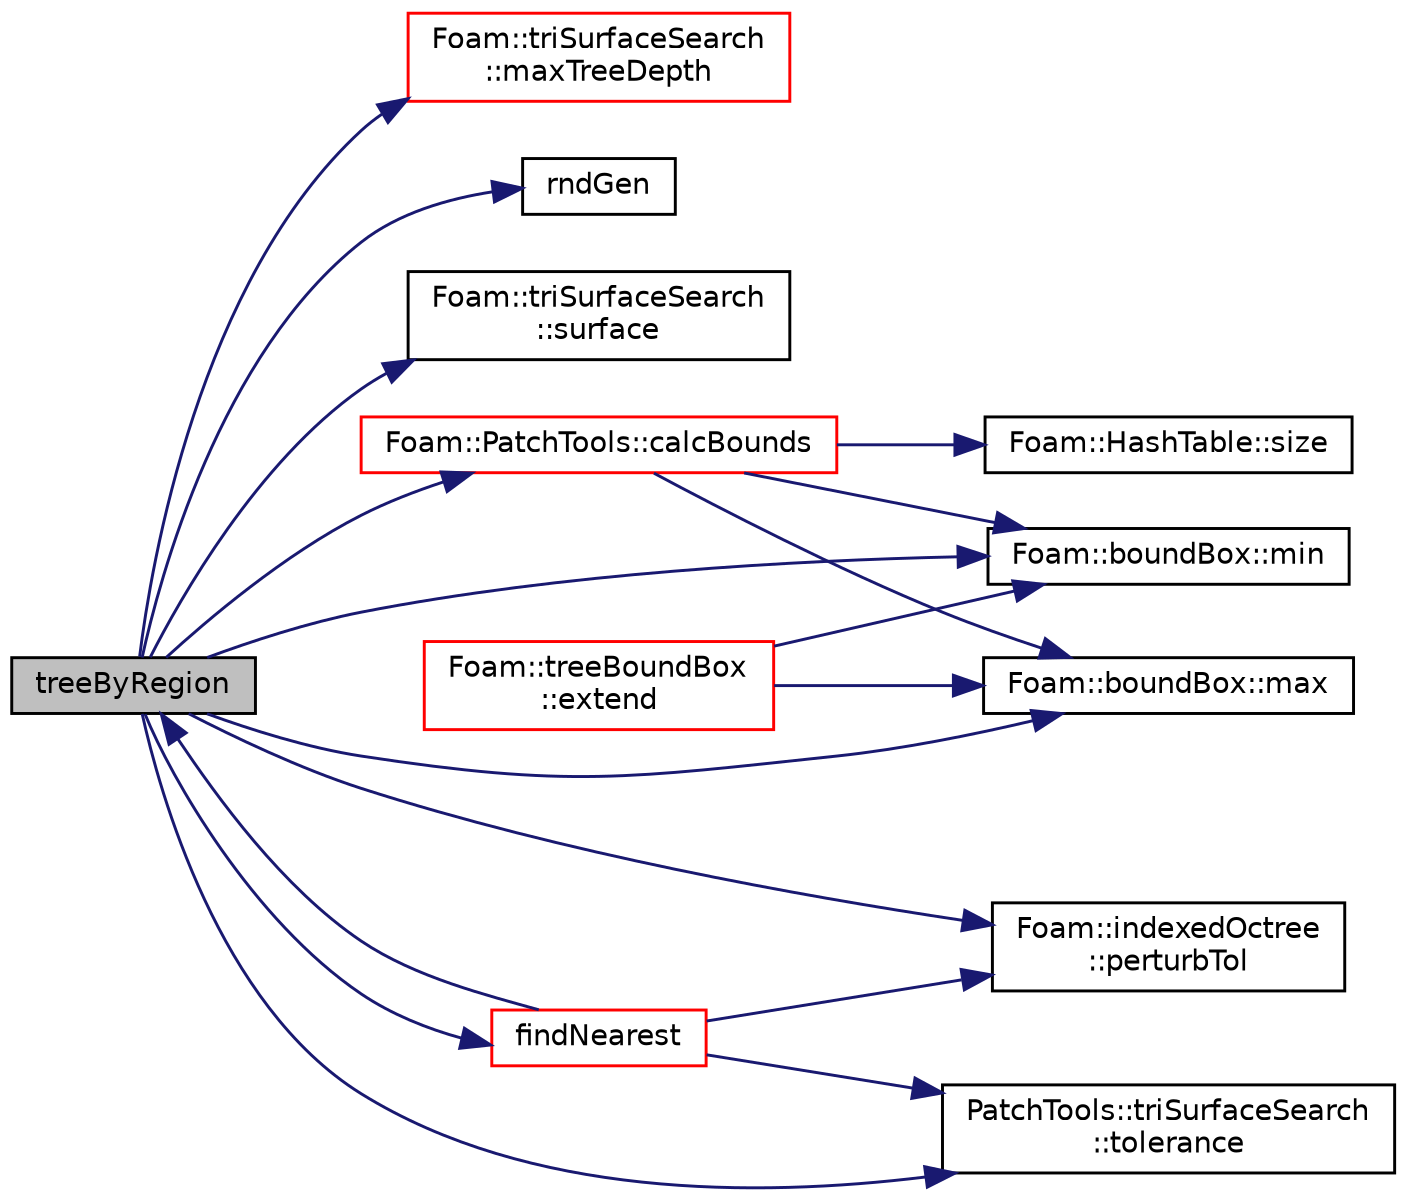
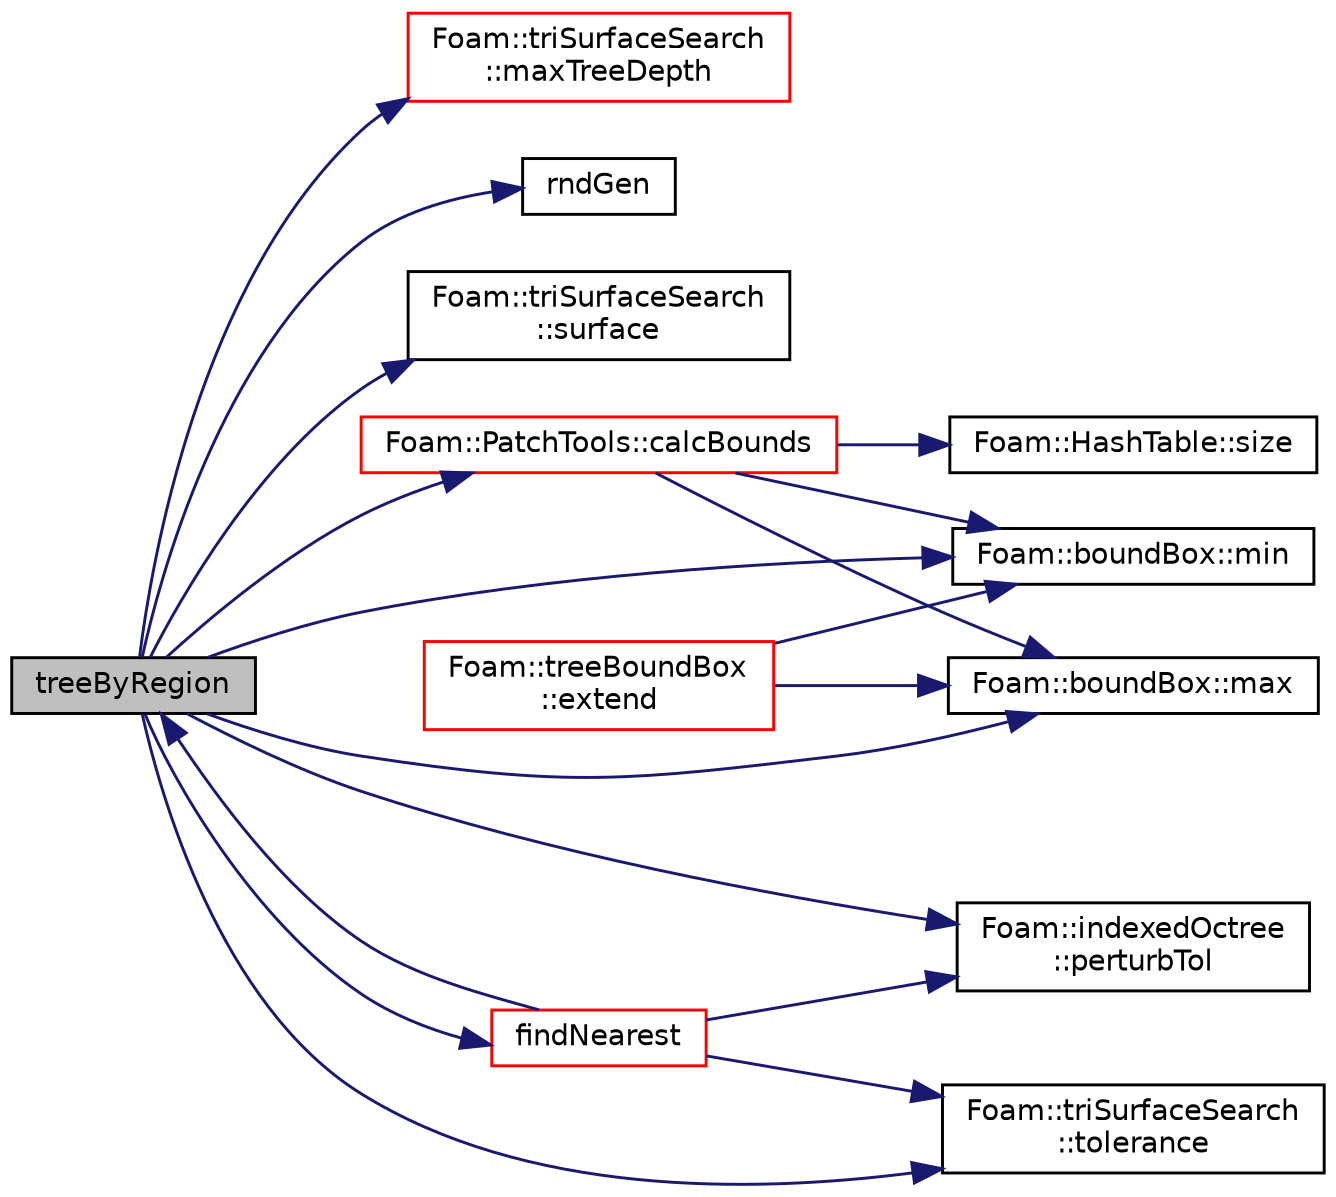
(1169, 1129) -> (1133, 1129)
